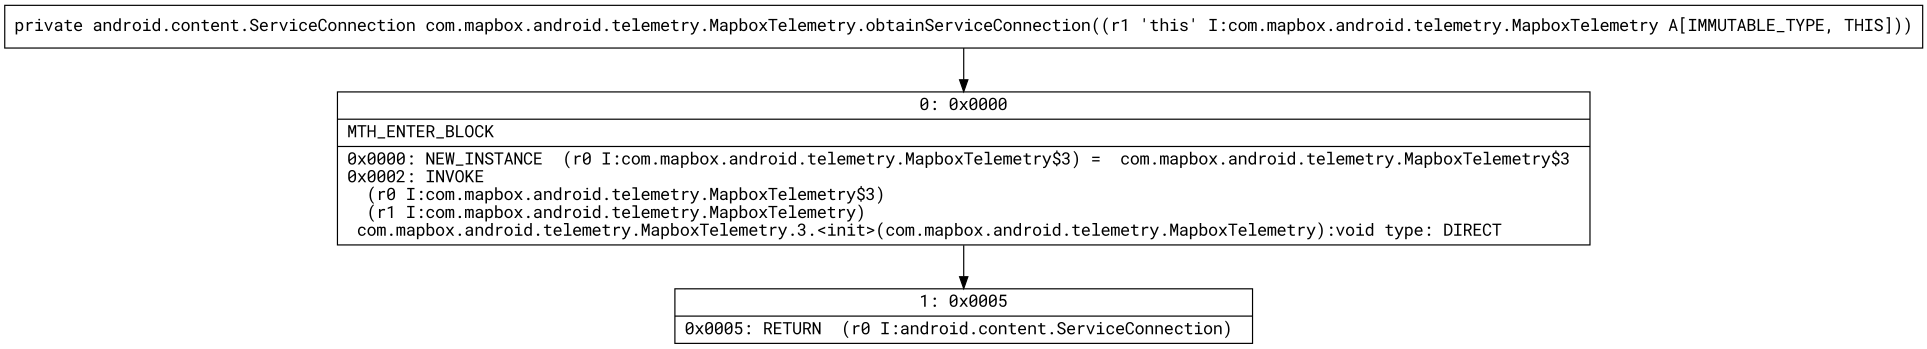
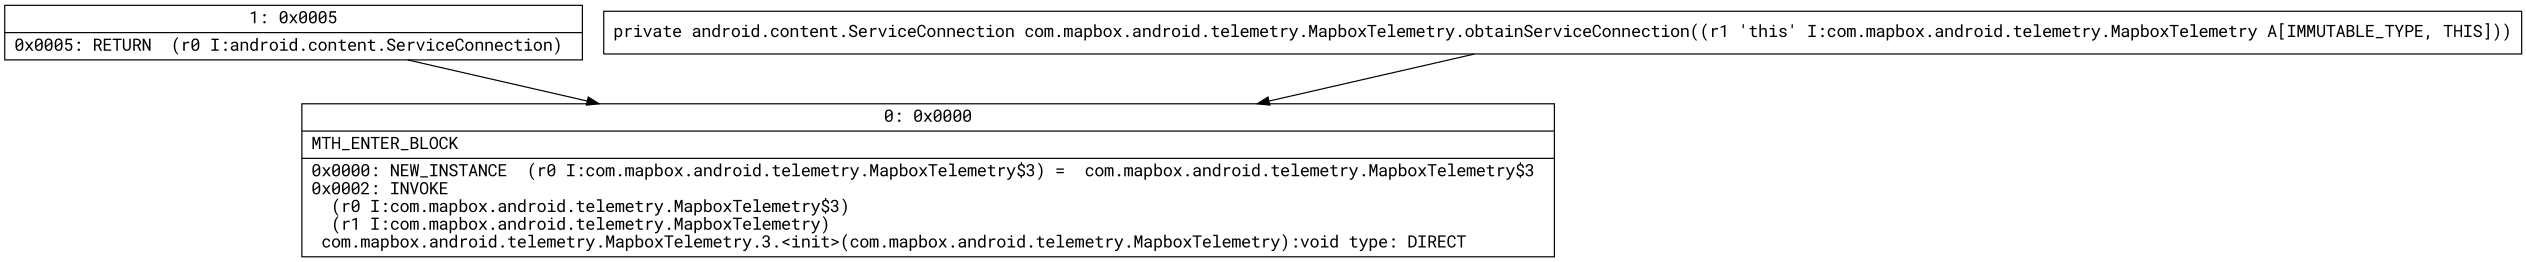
(964, 261) -> (497, 80)
